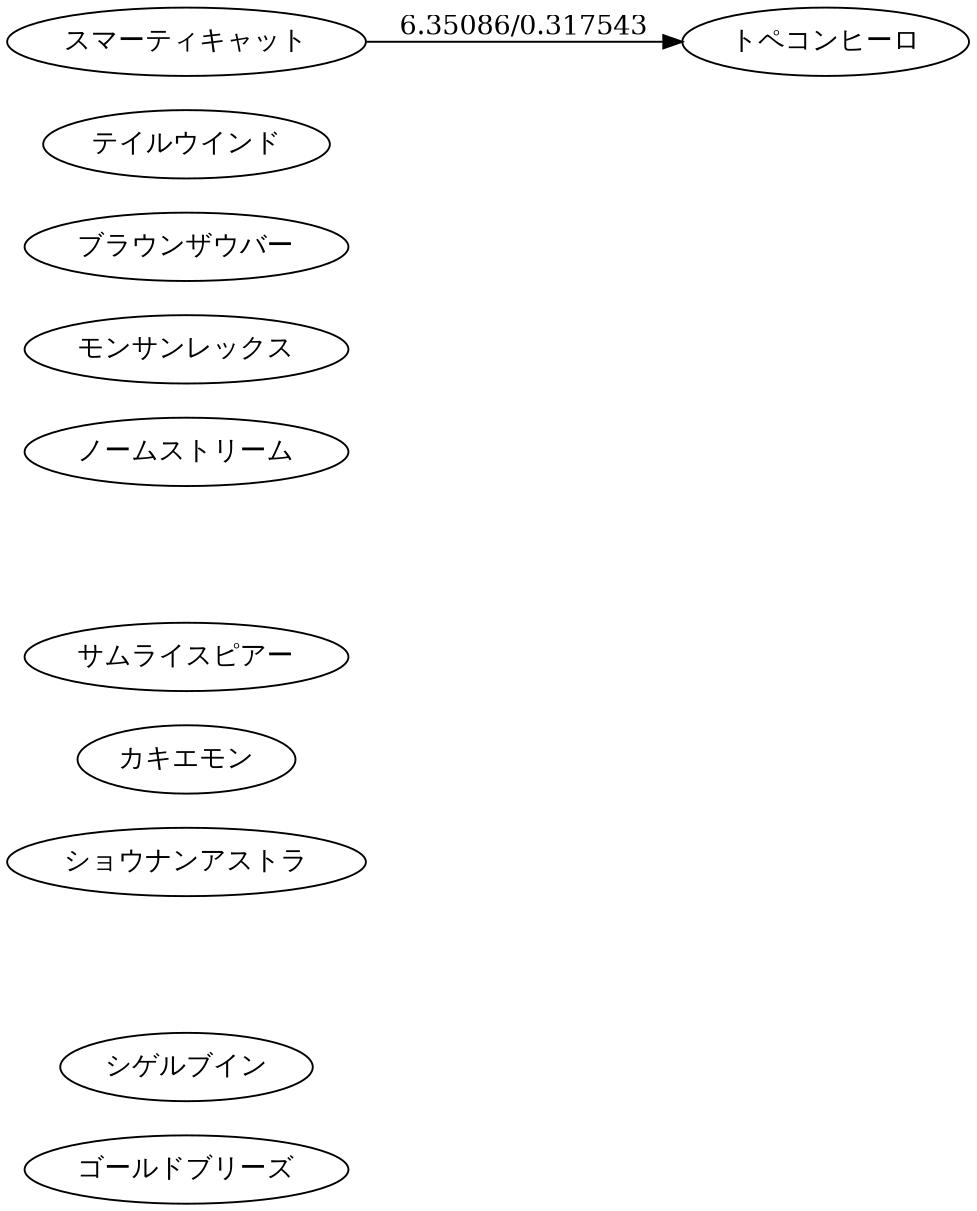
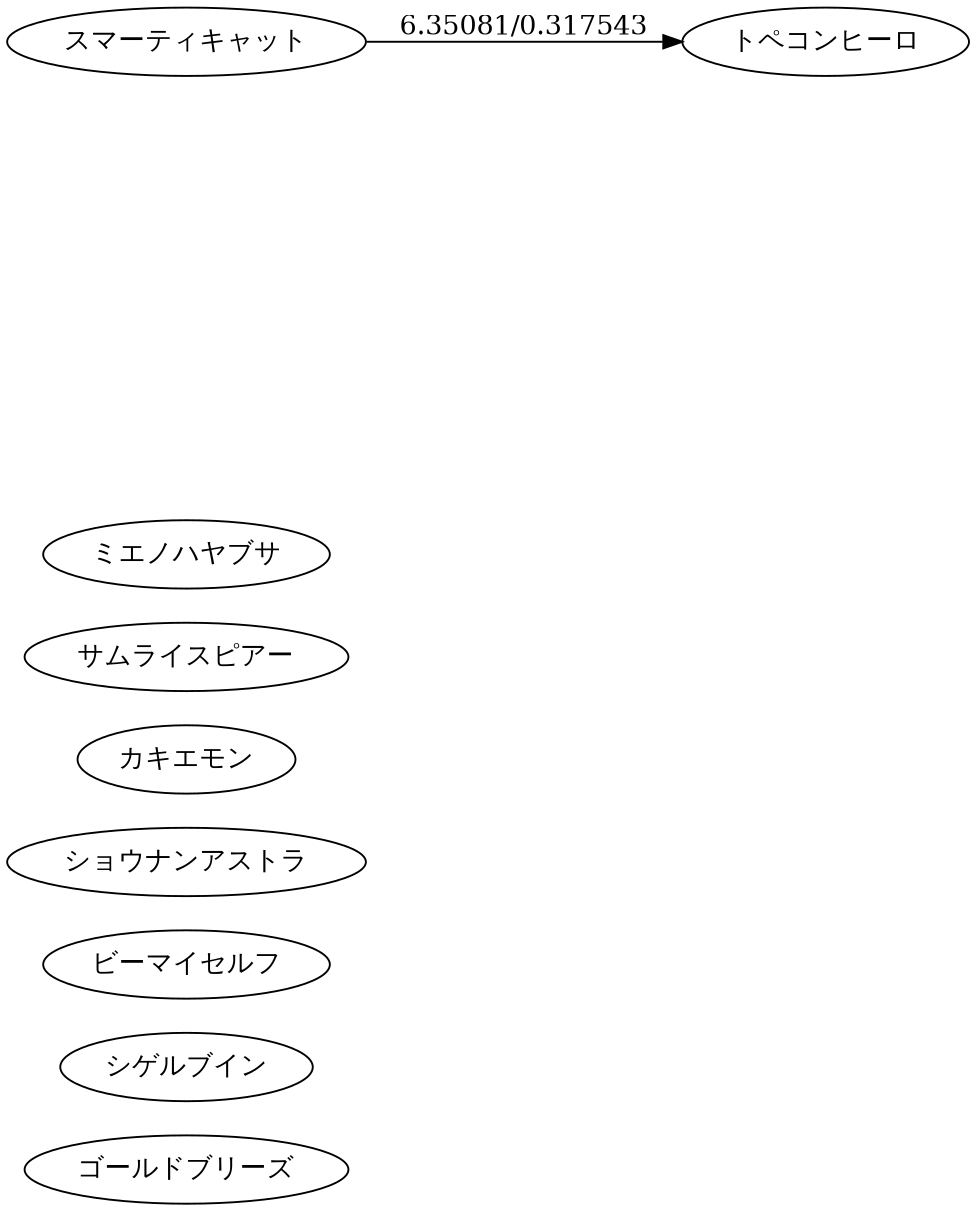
(524, 28) -> (524, 28)
(187, 144) -> none
(187, 247) -> none
(187, 349) -> none
(187, 452) -> none
none -> (187, 554)
none -> (187, 964)
